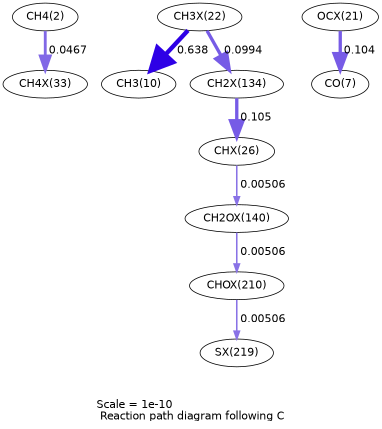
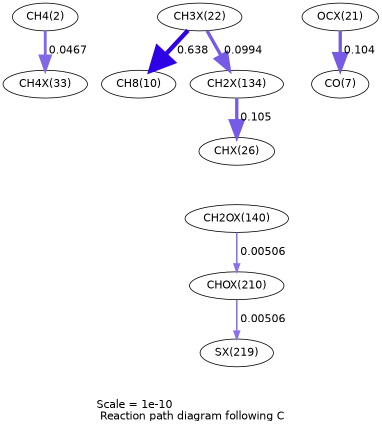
(139, 84) -> (139, 84)
(237, 181) -> none
